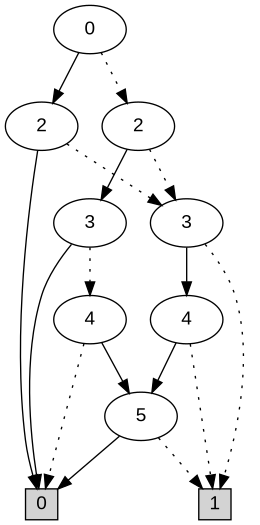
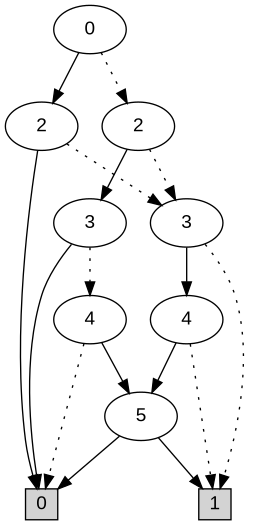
(176, 458) -> (176, 458)
